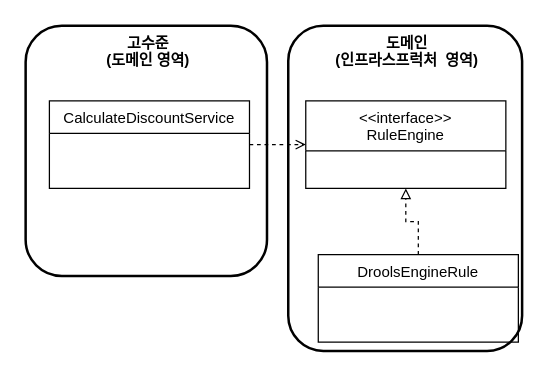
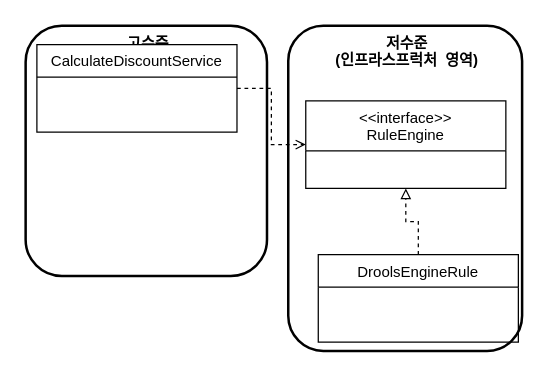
(146, 52) -> (146, 52)
(405, 52) -> (405, 52)
(149, 144) -> (137, 88)
